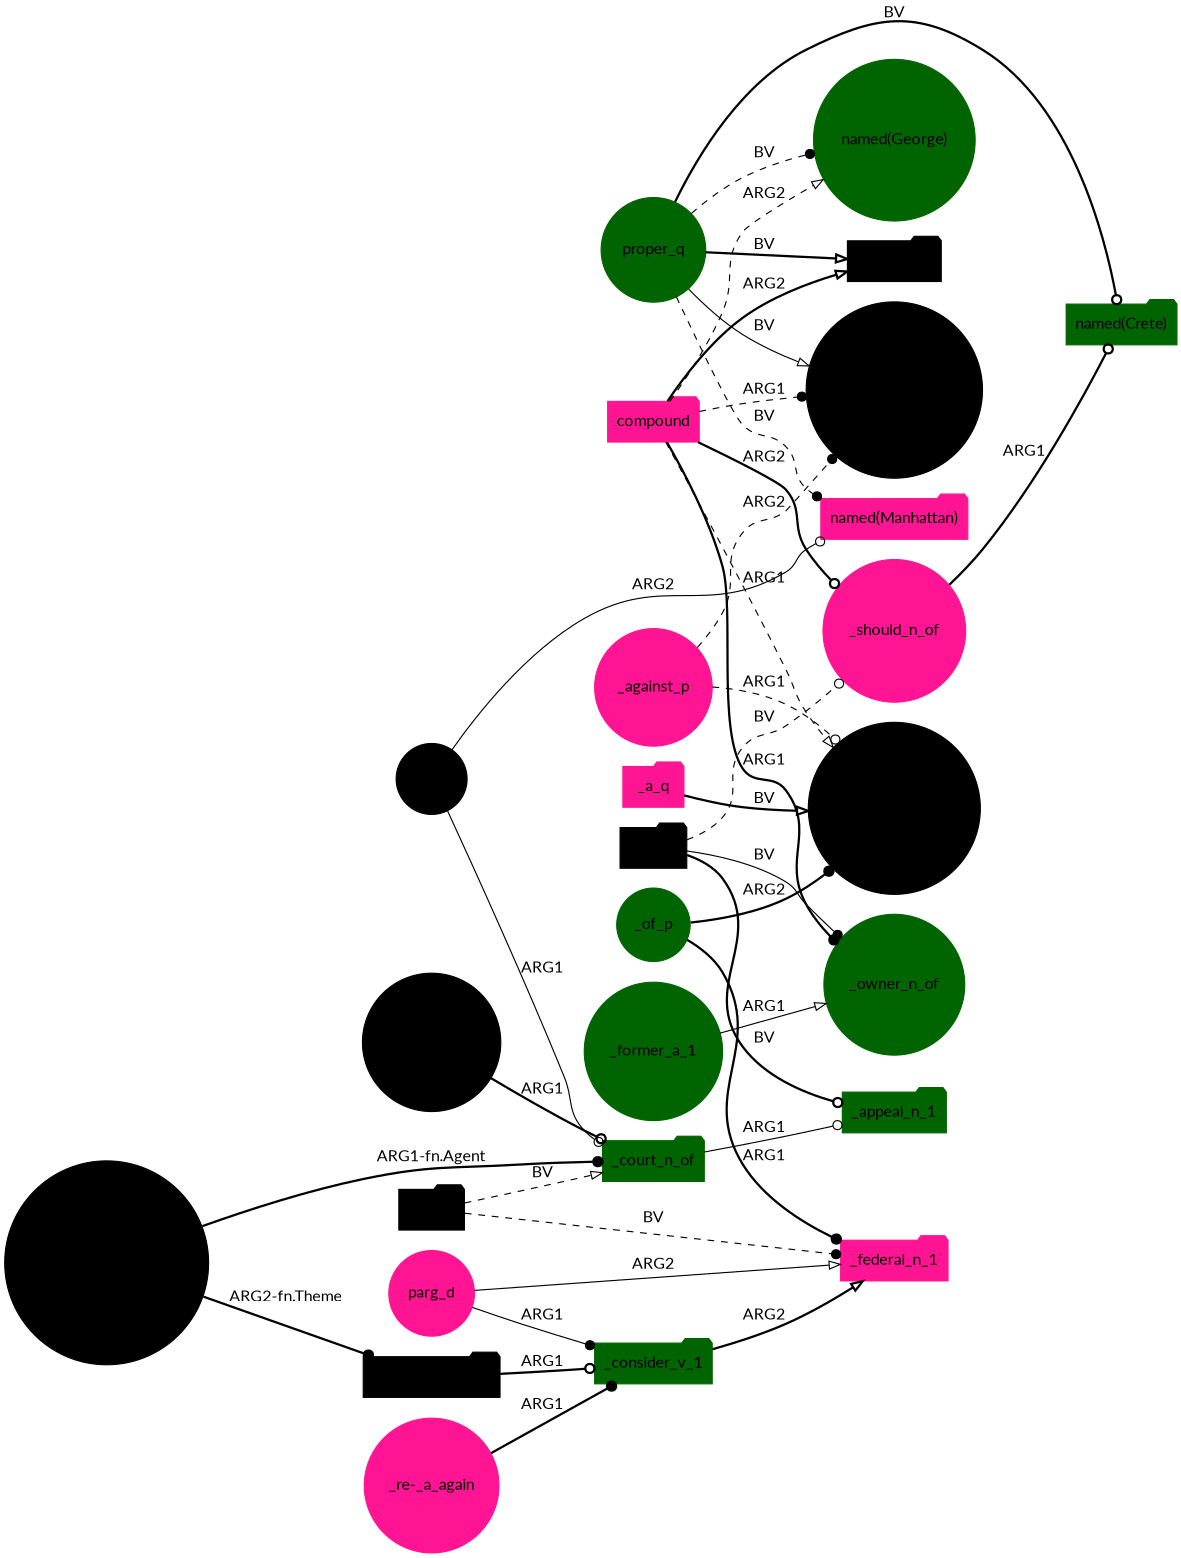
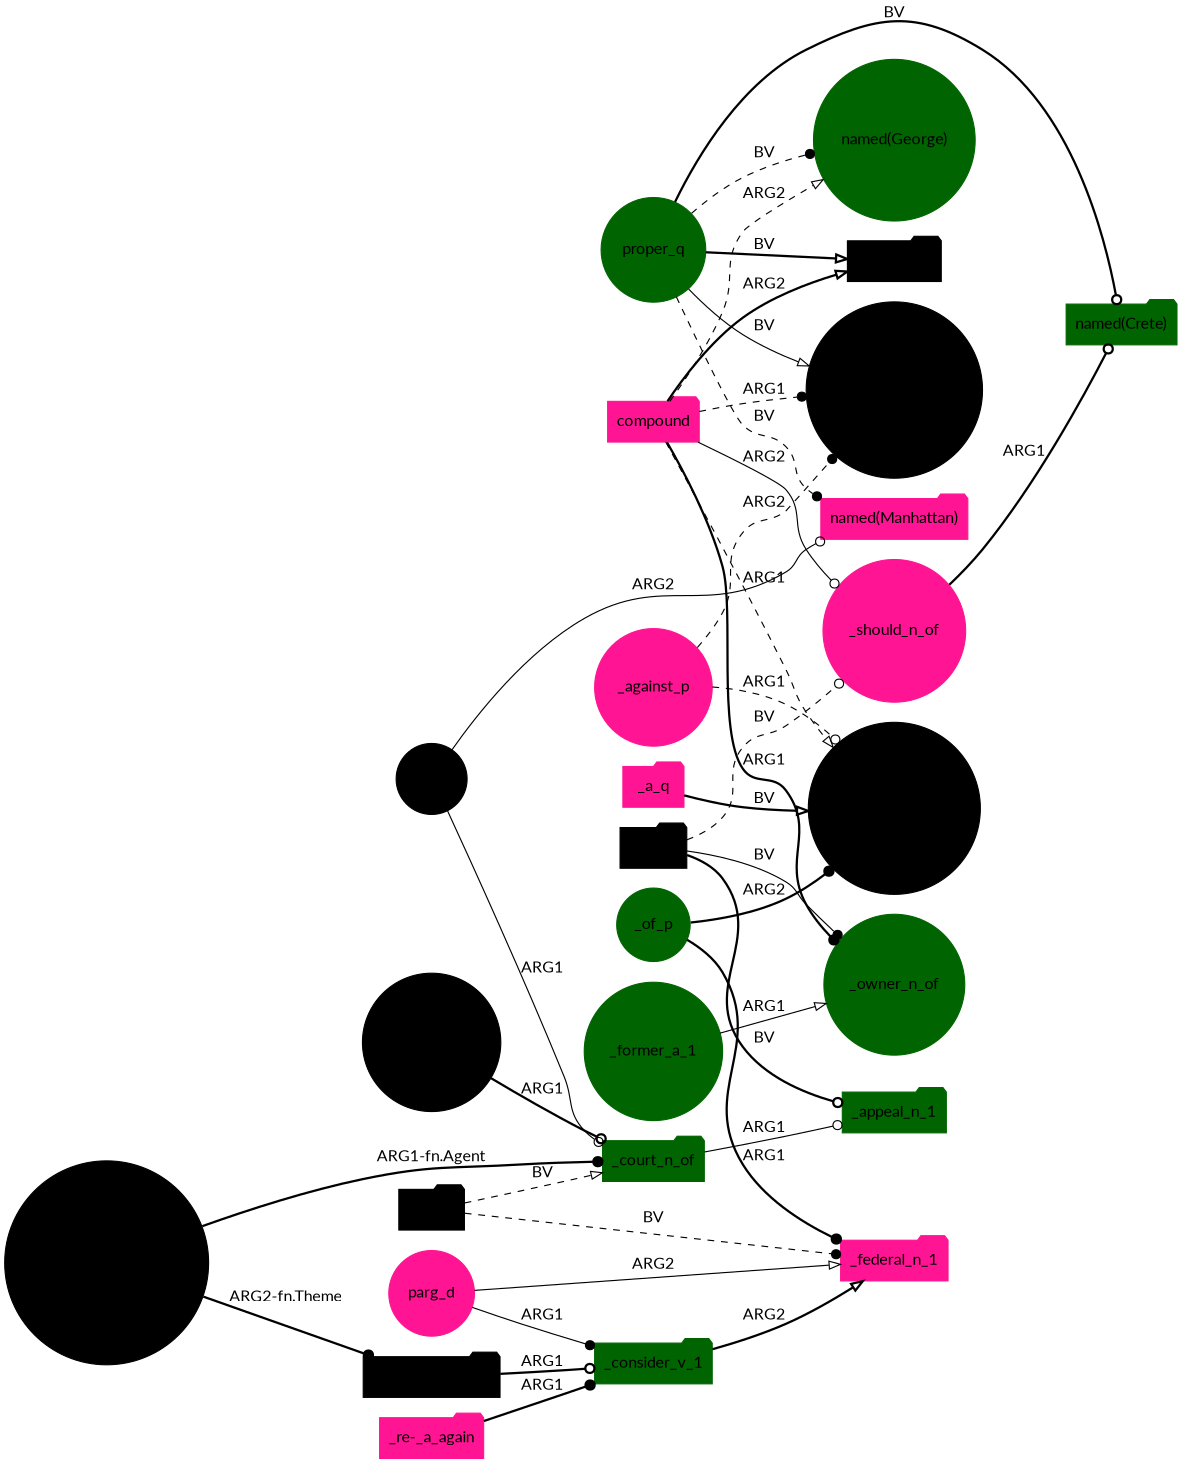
(787, 491) -> (787, 491)
(432, 1486) -> (432, 1438)
